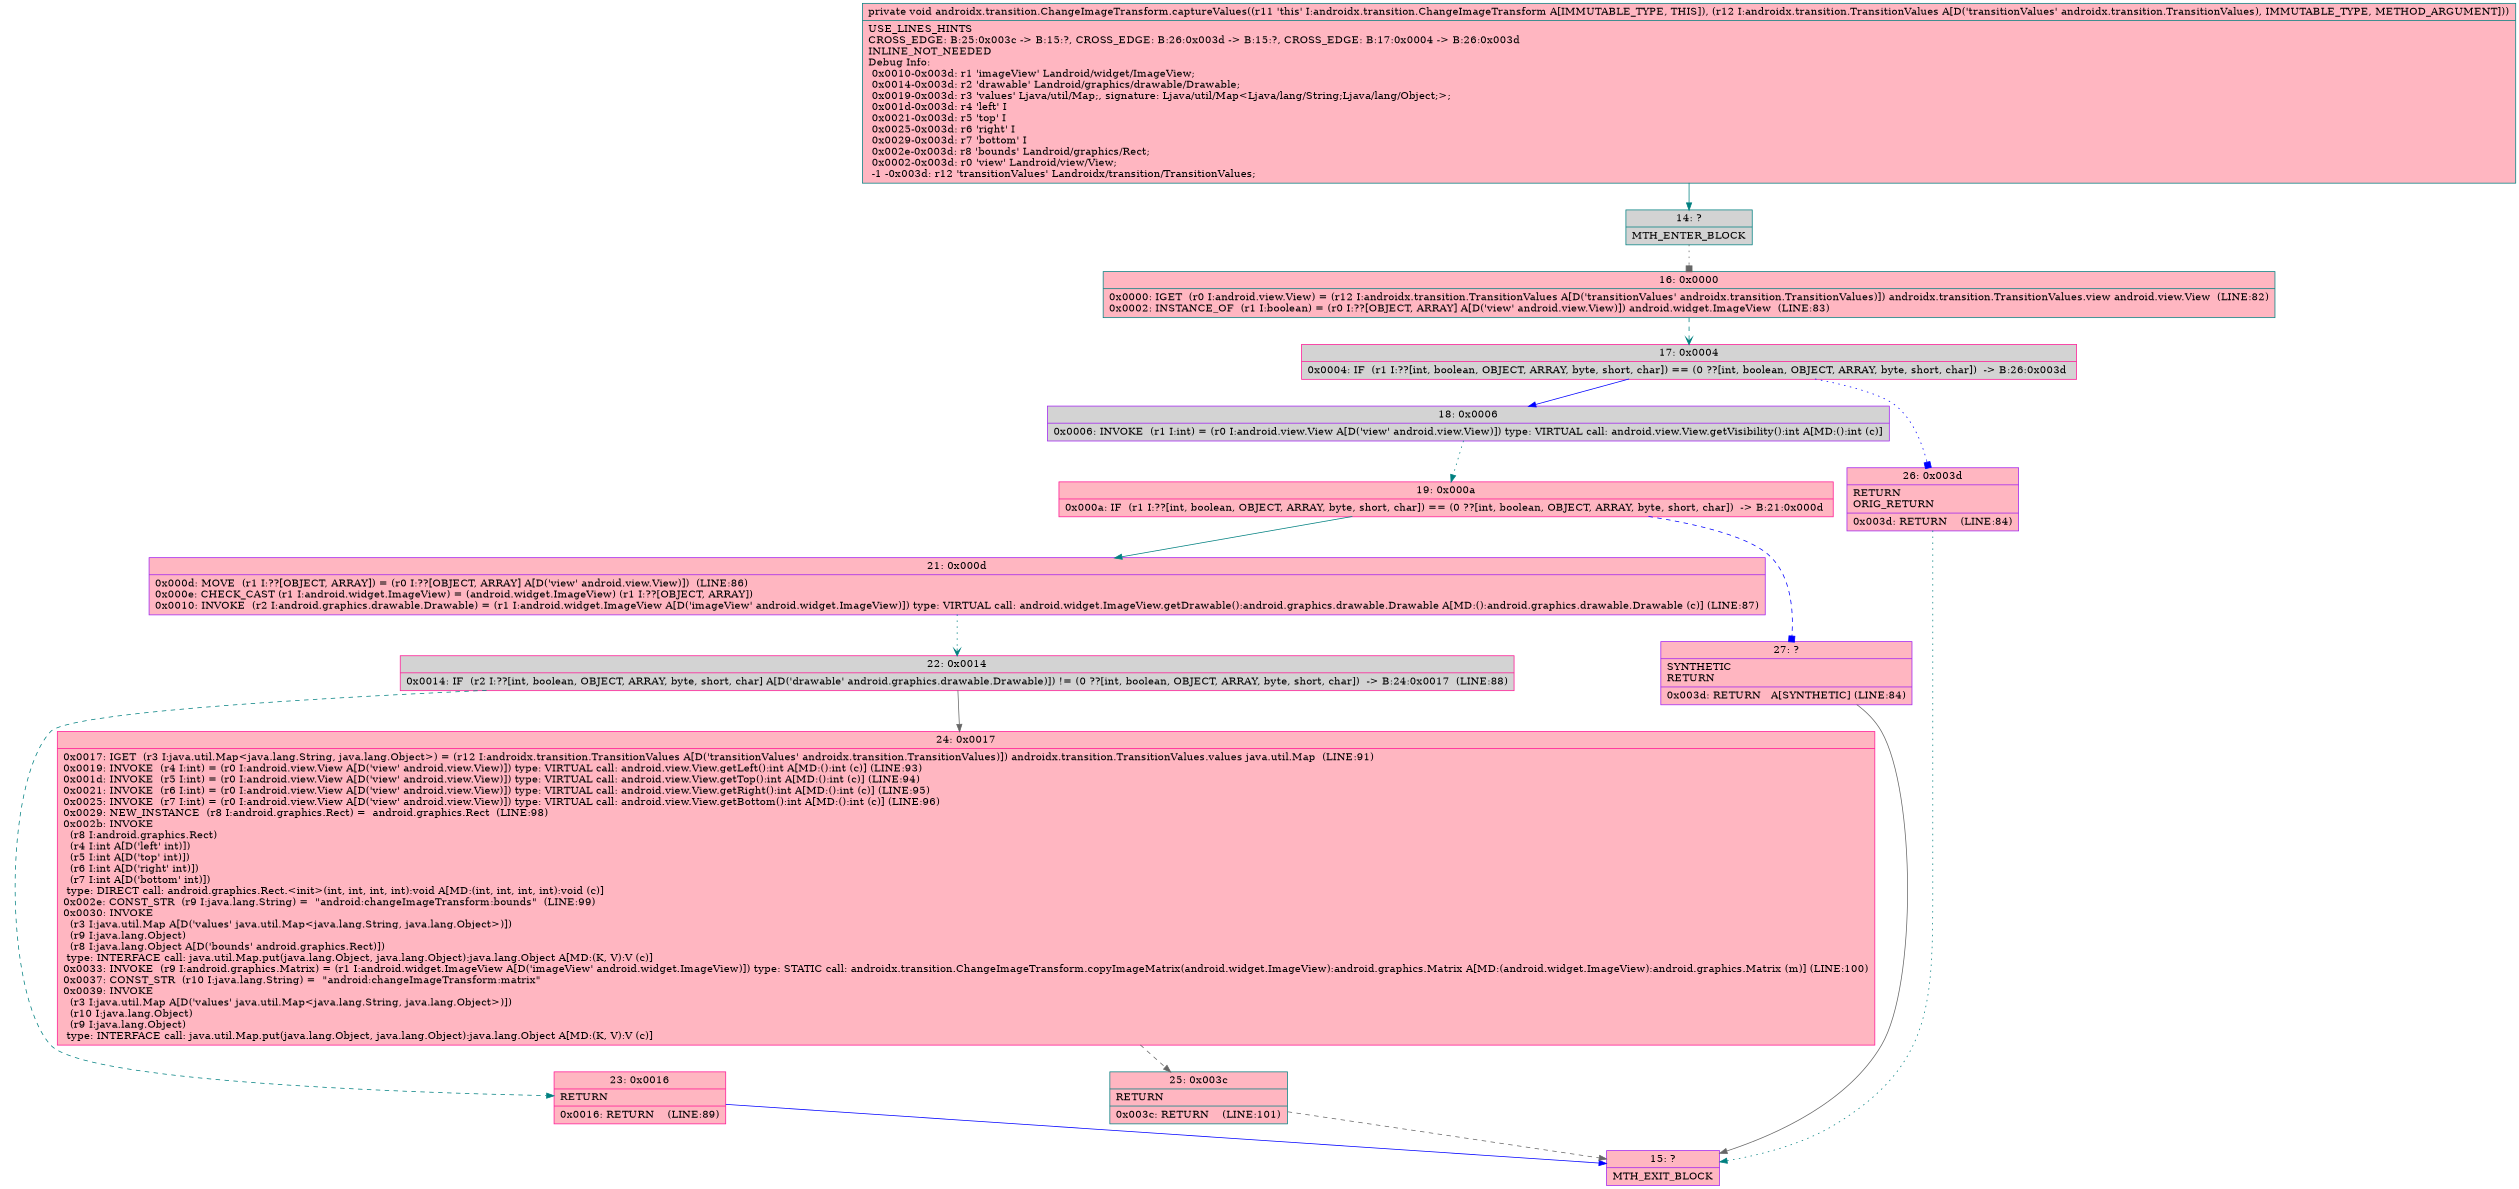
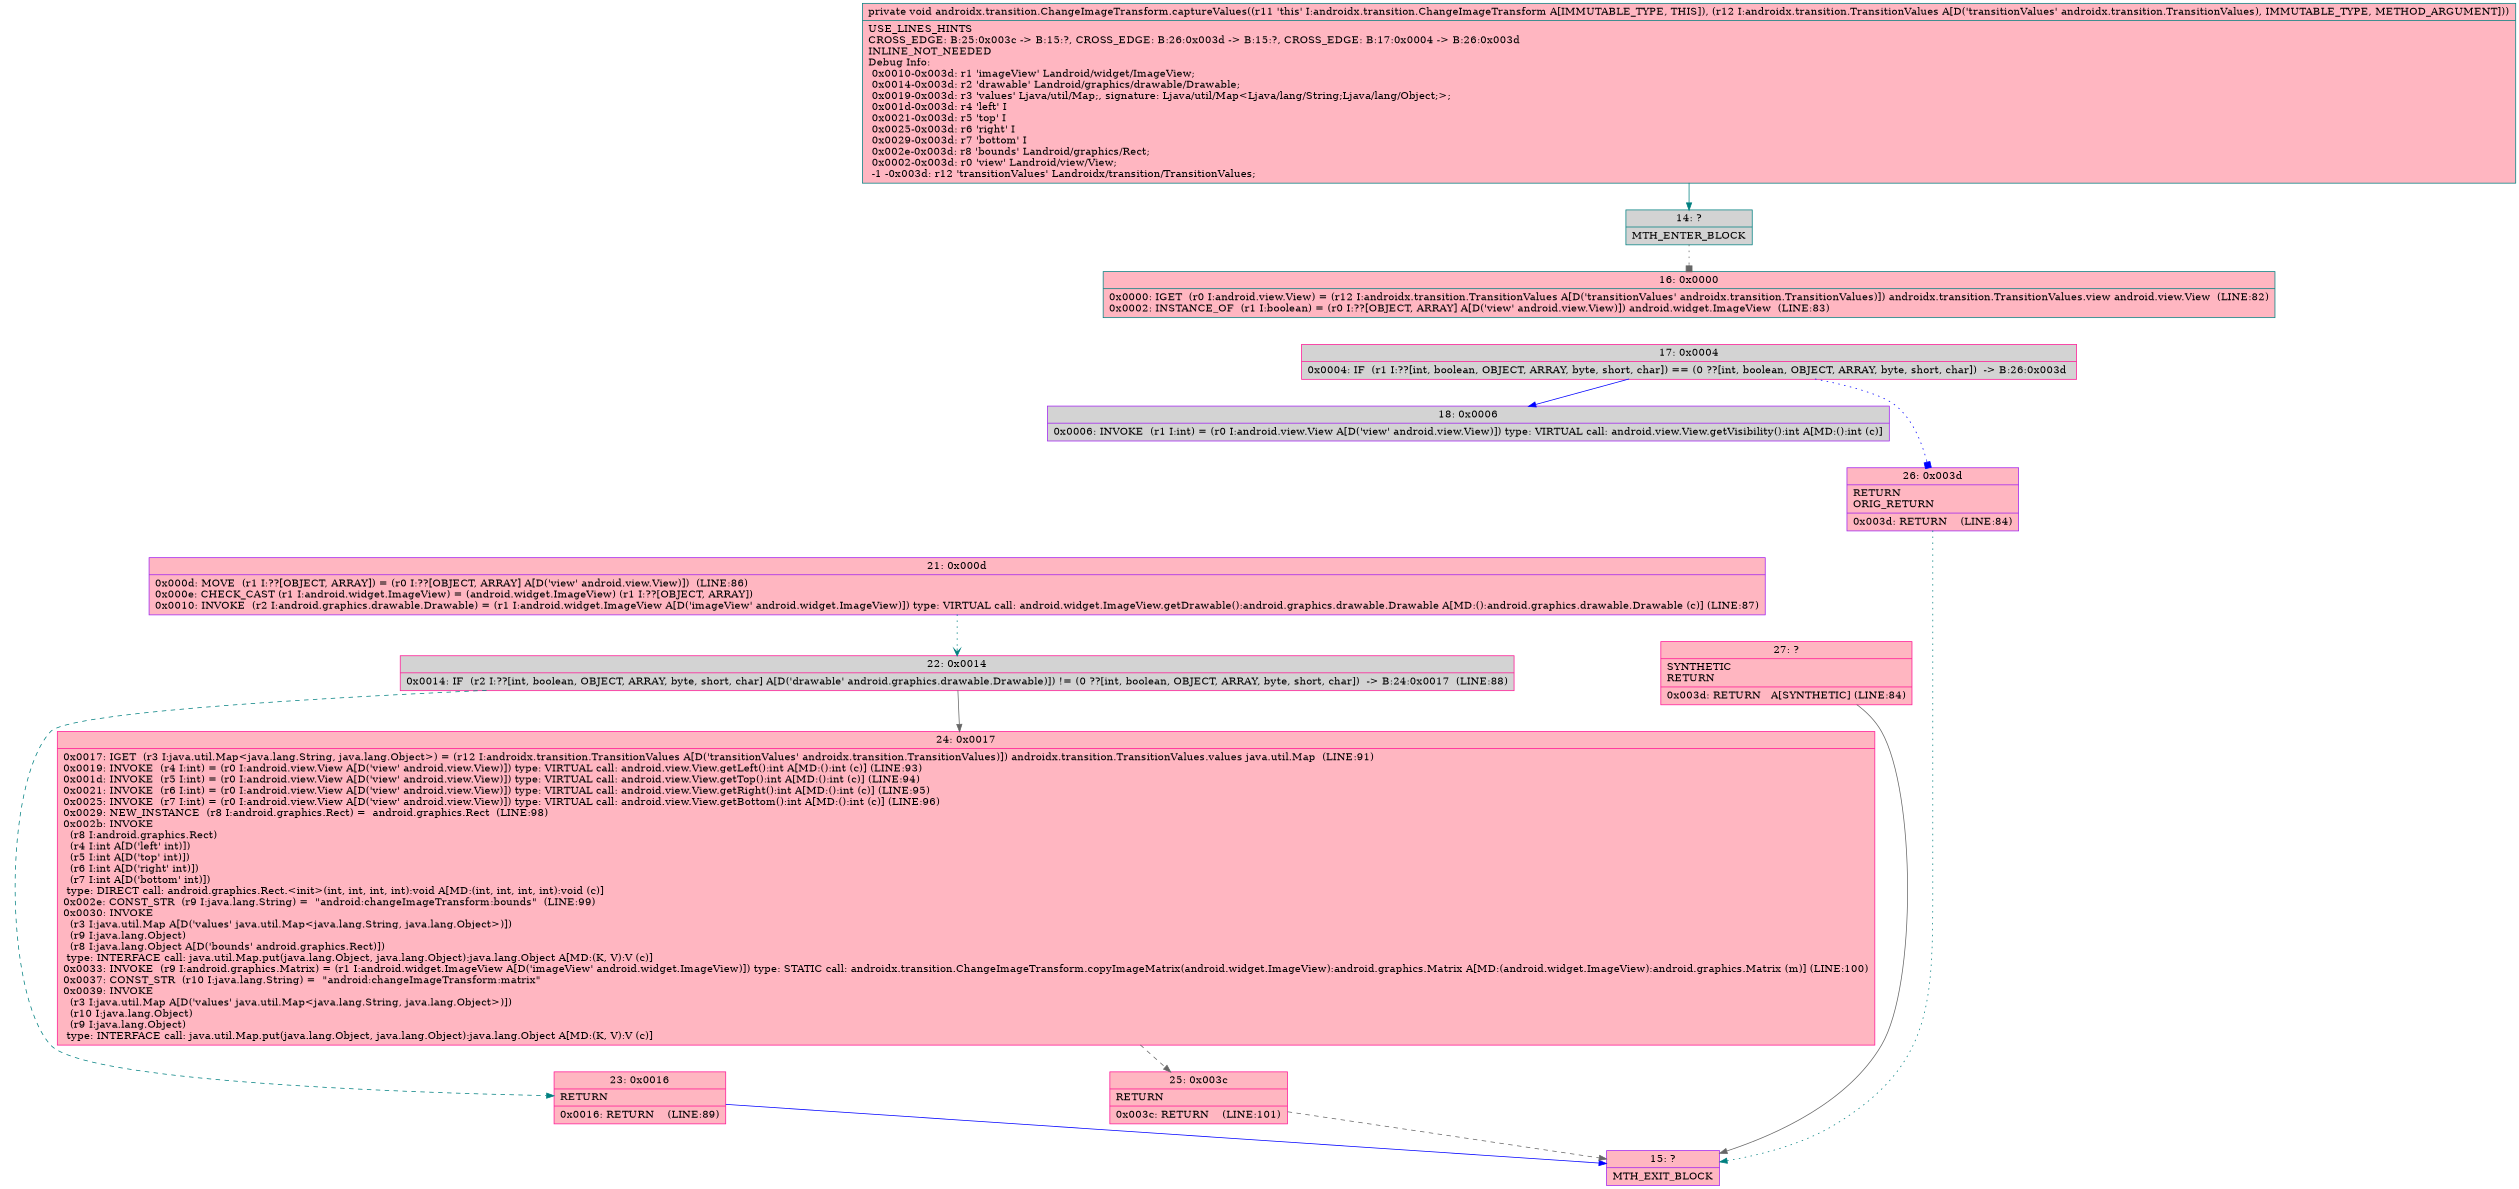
(1689, 327) -> none
(1446, 499) -> none
(1786, 673) -> (1786, 673)
(1199, 1098) -> (1199, 1098)
